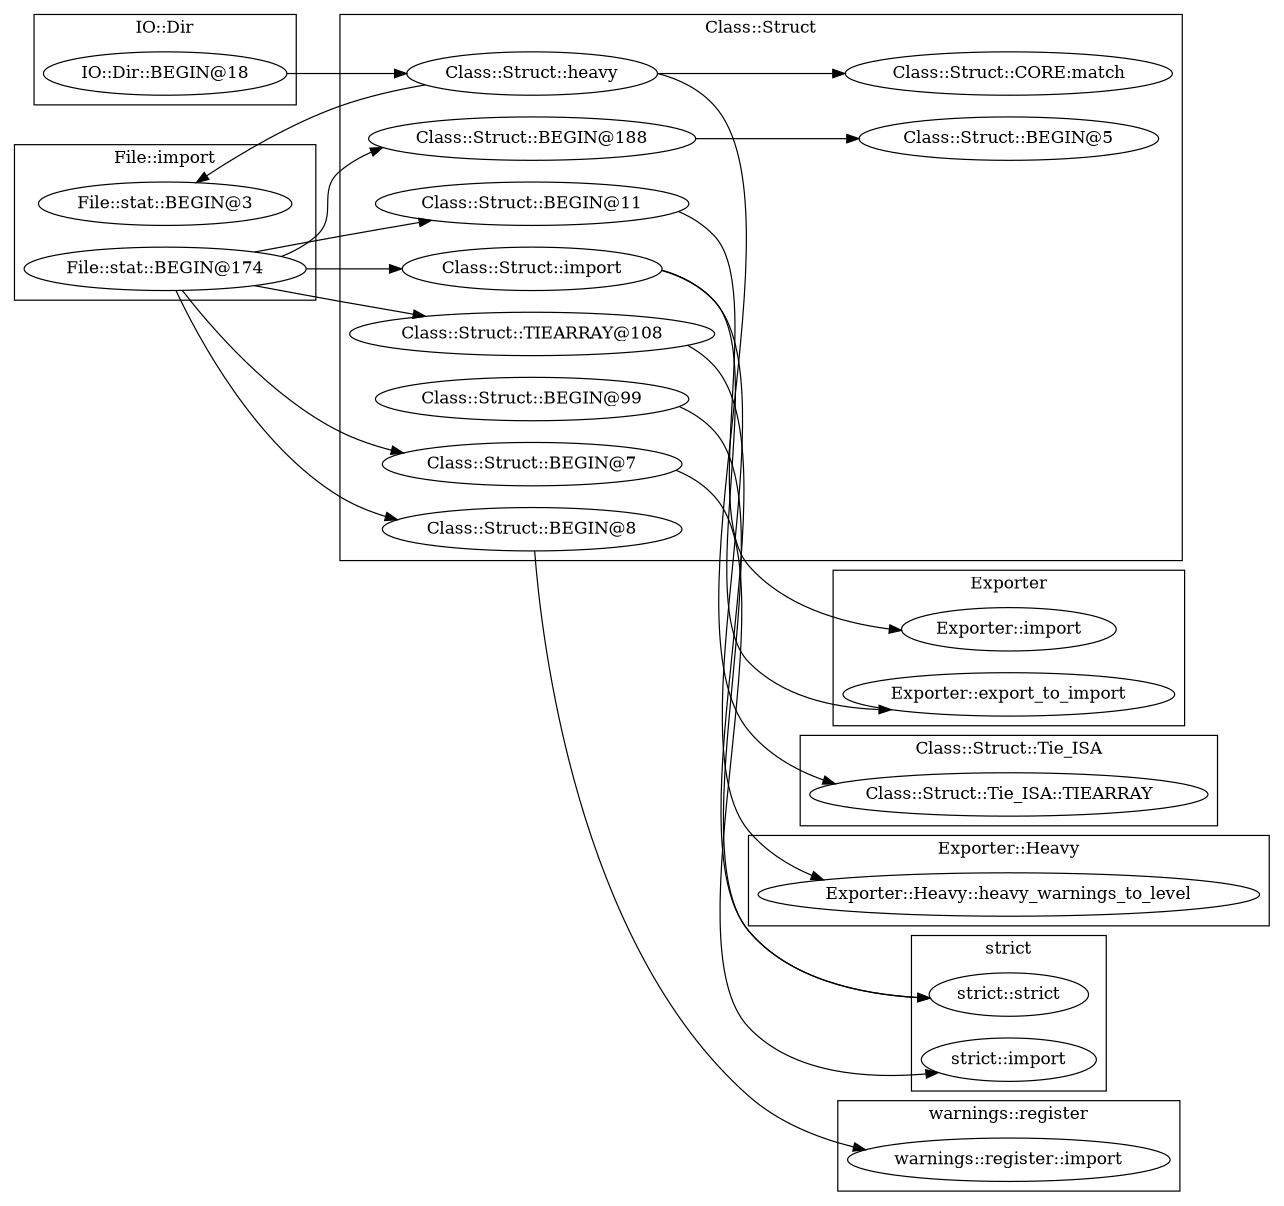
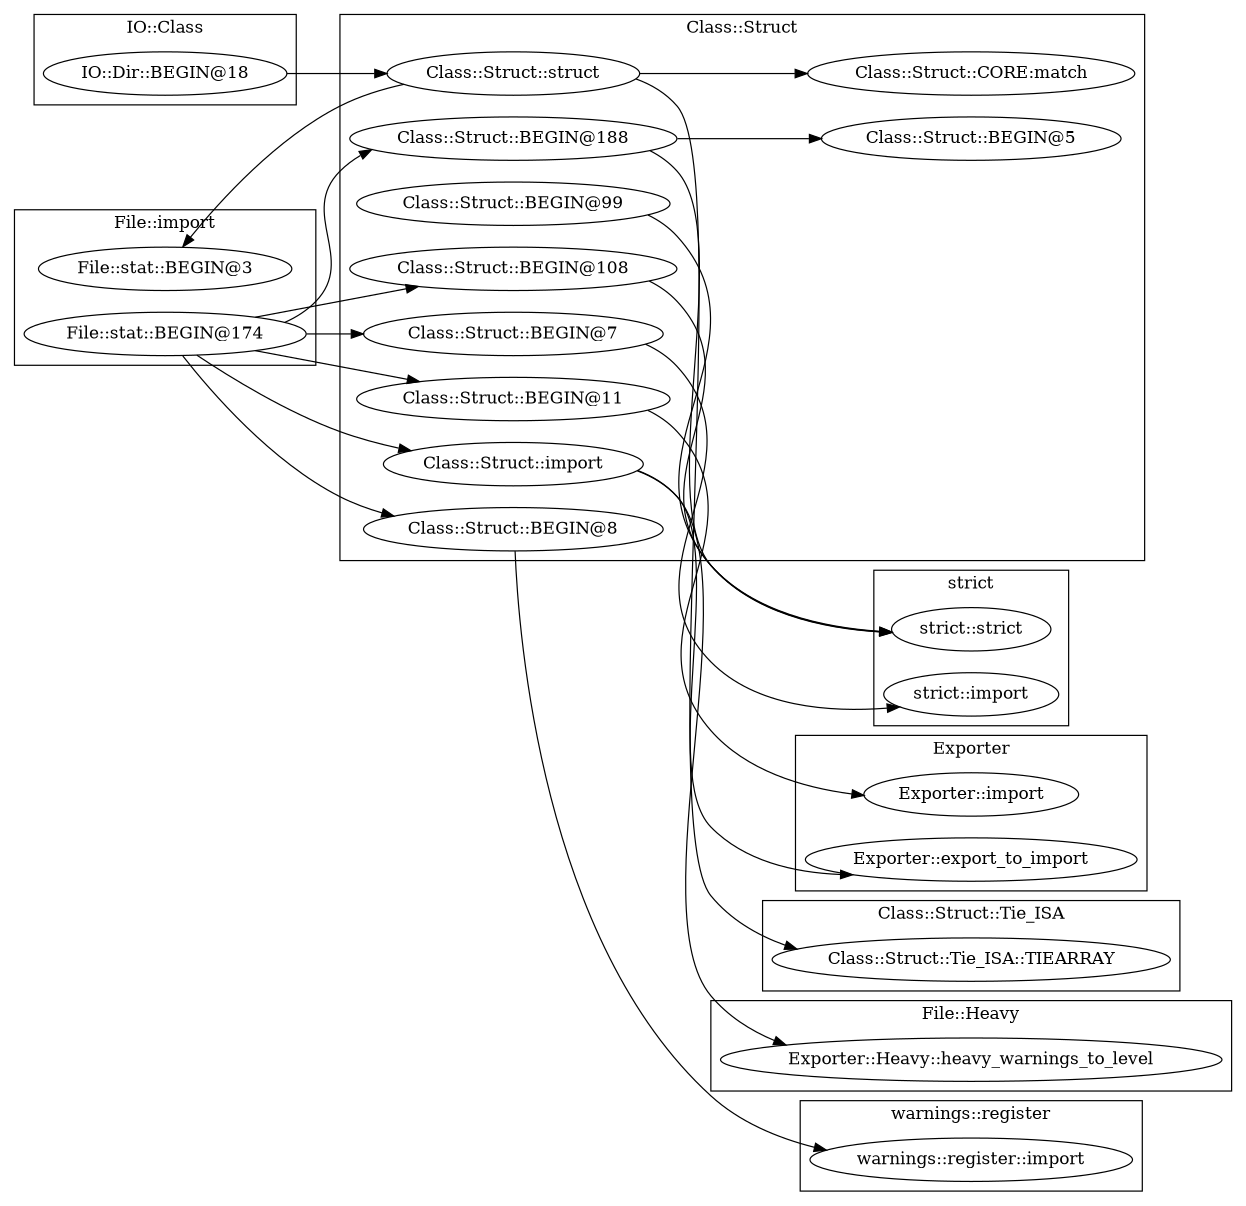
(165, 28) -> (165, 28)
(532, 74) -> (513, 74)
(532, 334) -> (513, 269)
none -> (690, 444)
(1009, 849) -> (971, 1014)
